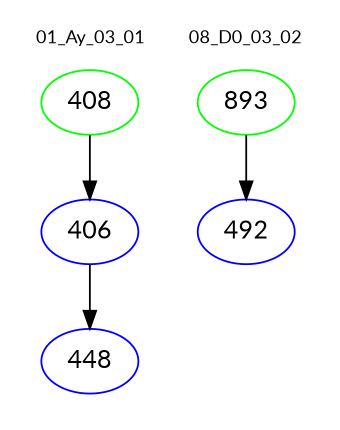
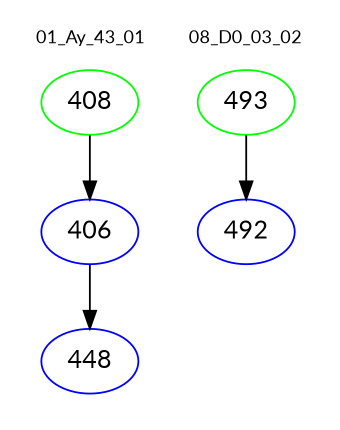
(91, 39) -> (91, 39)
(246, 102) -> (246, 102)
